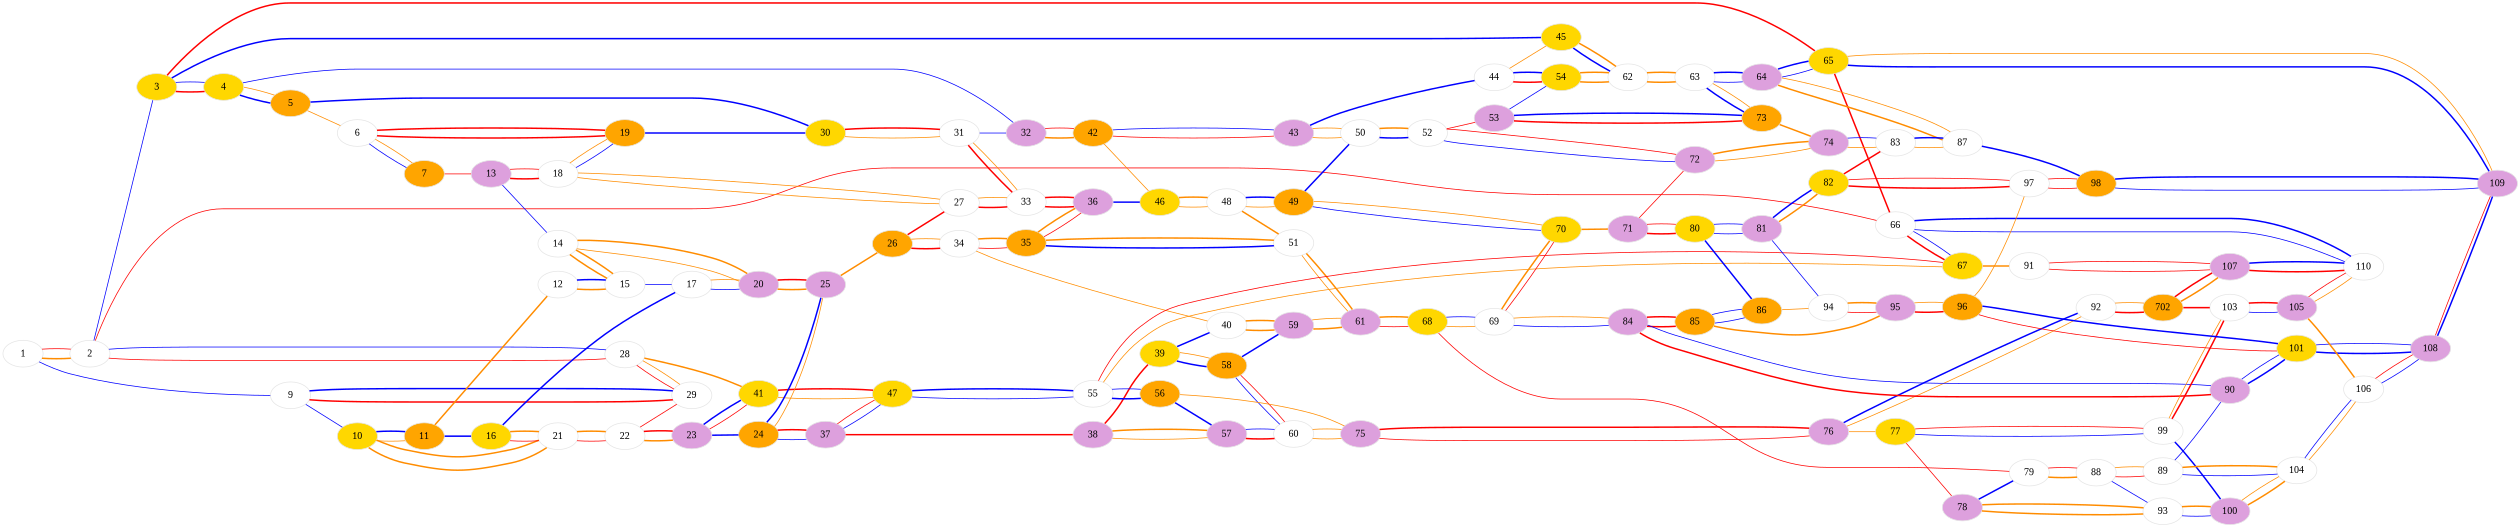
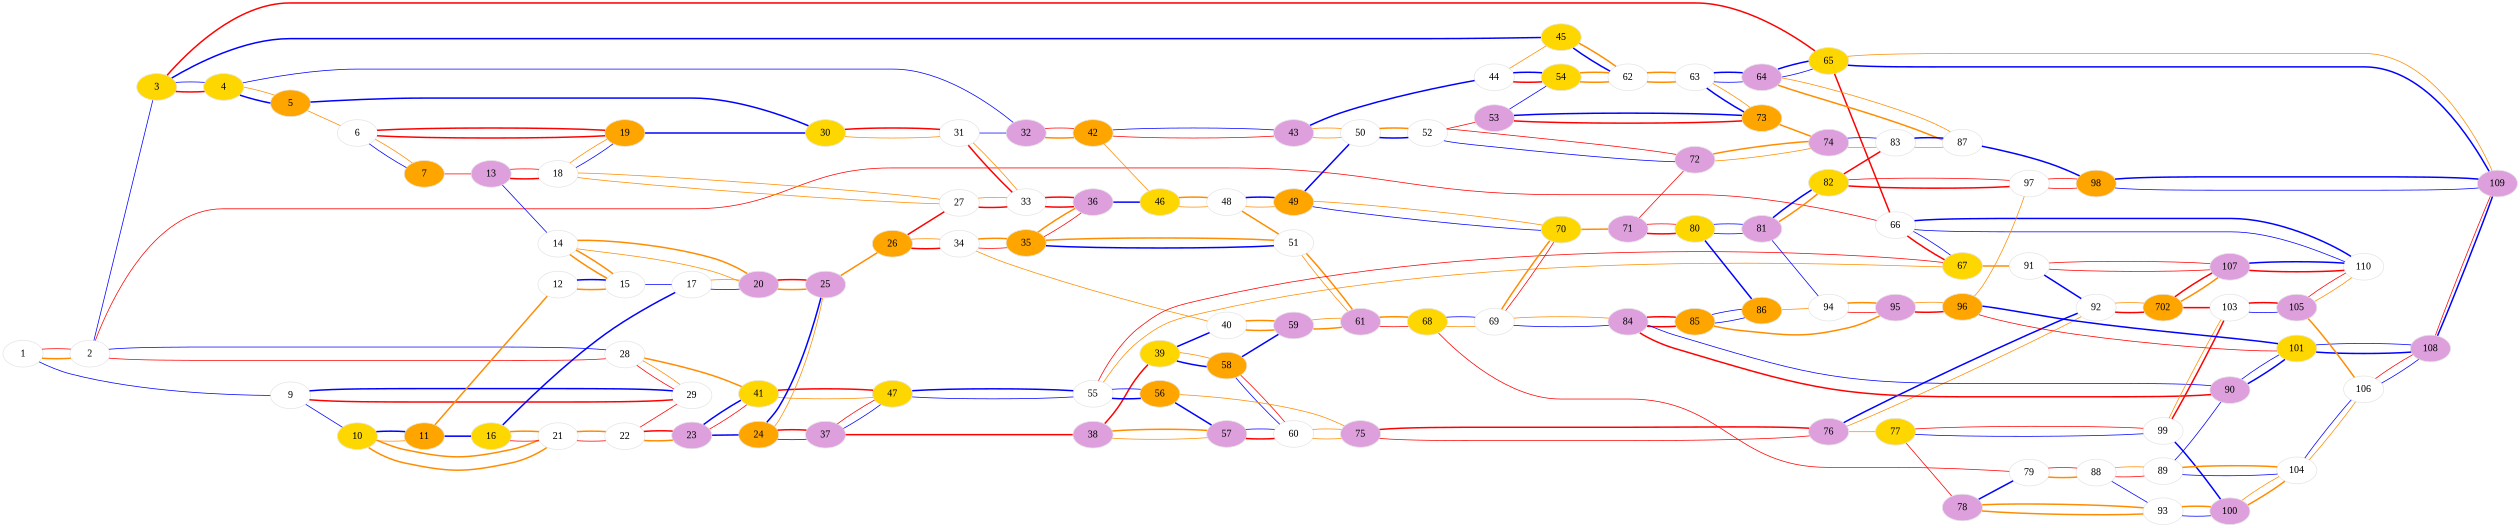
none -> (2063, 287)
